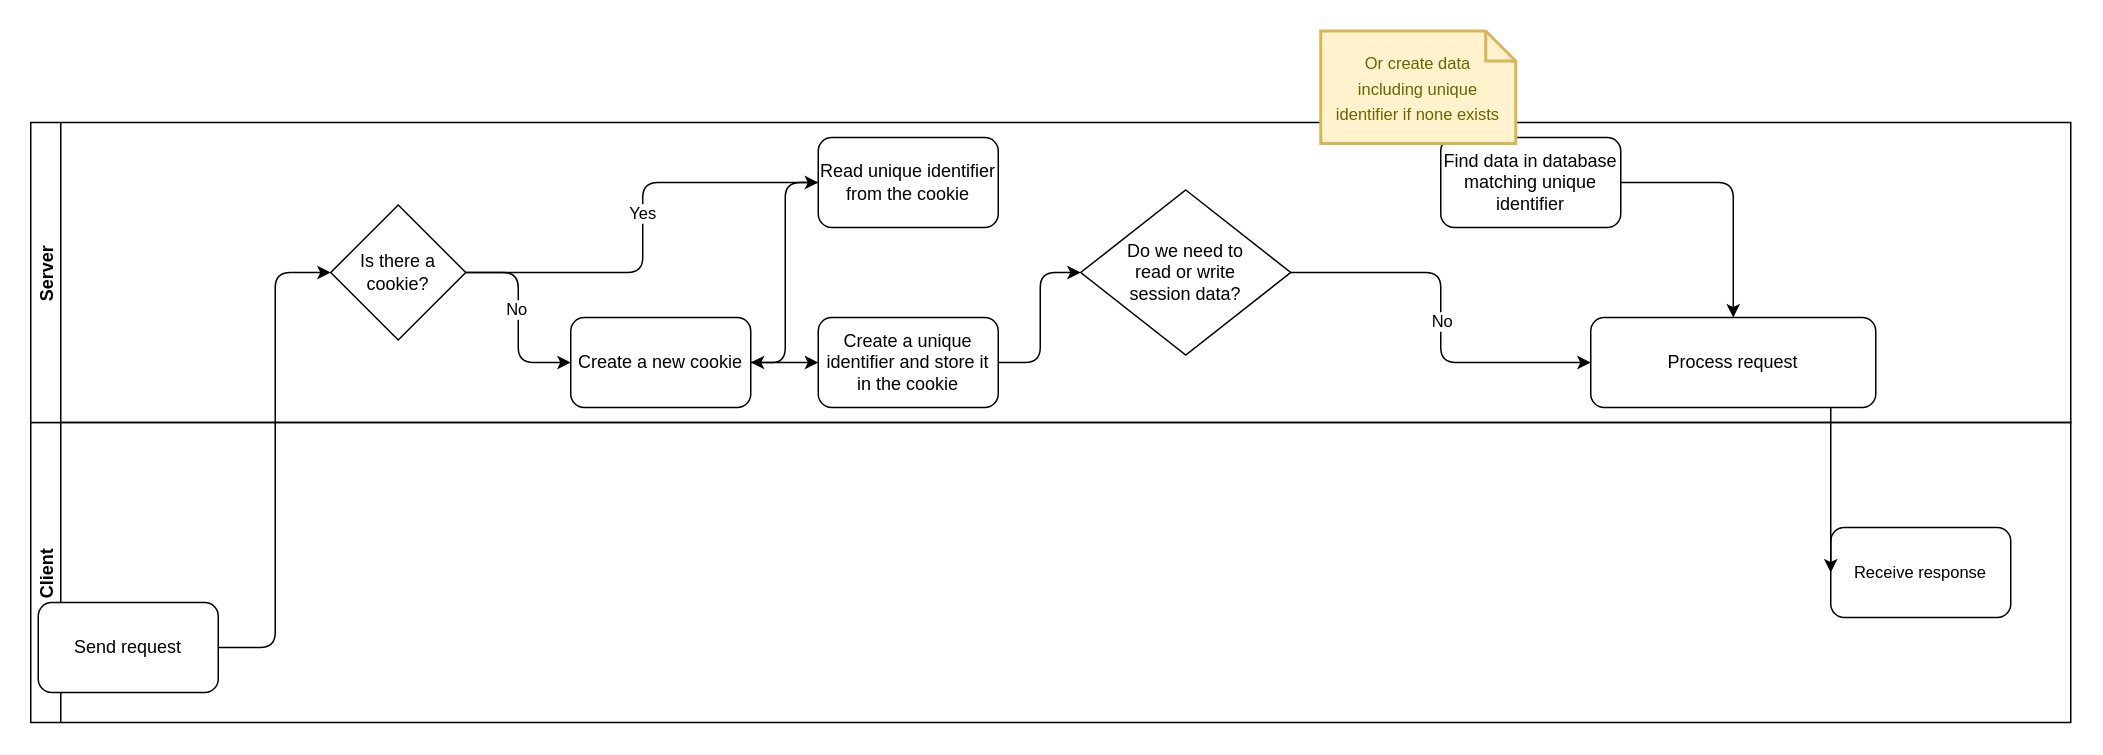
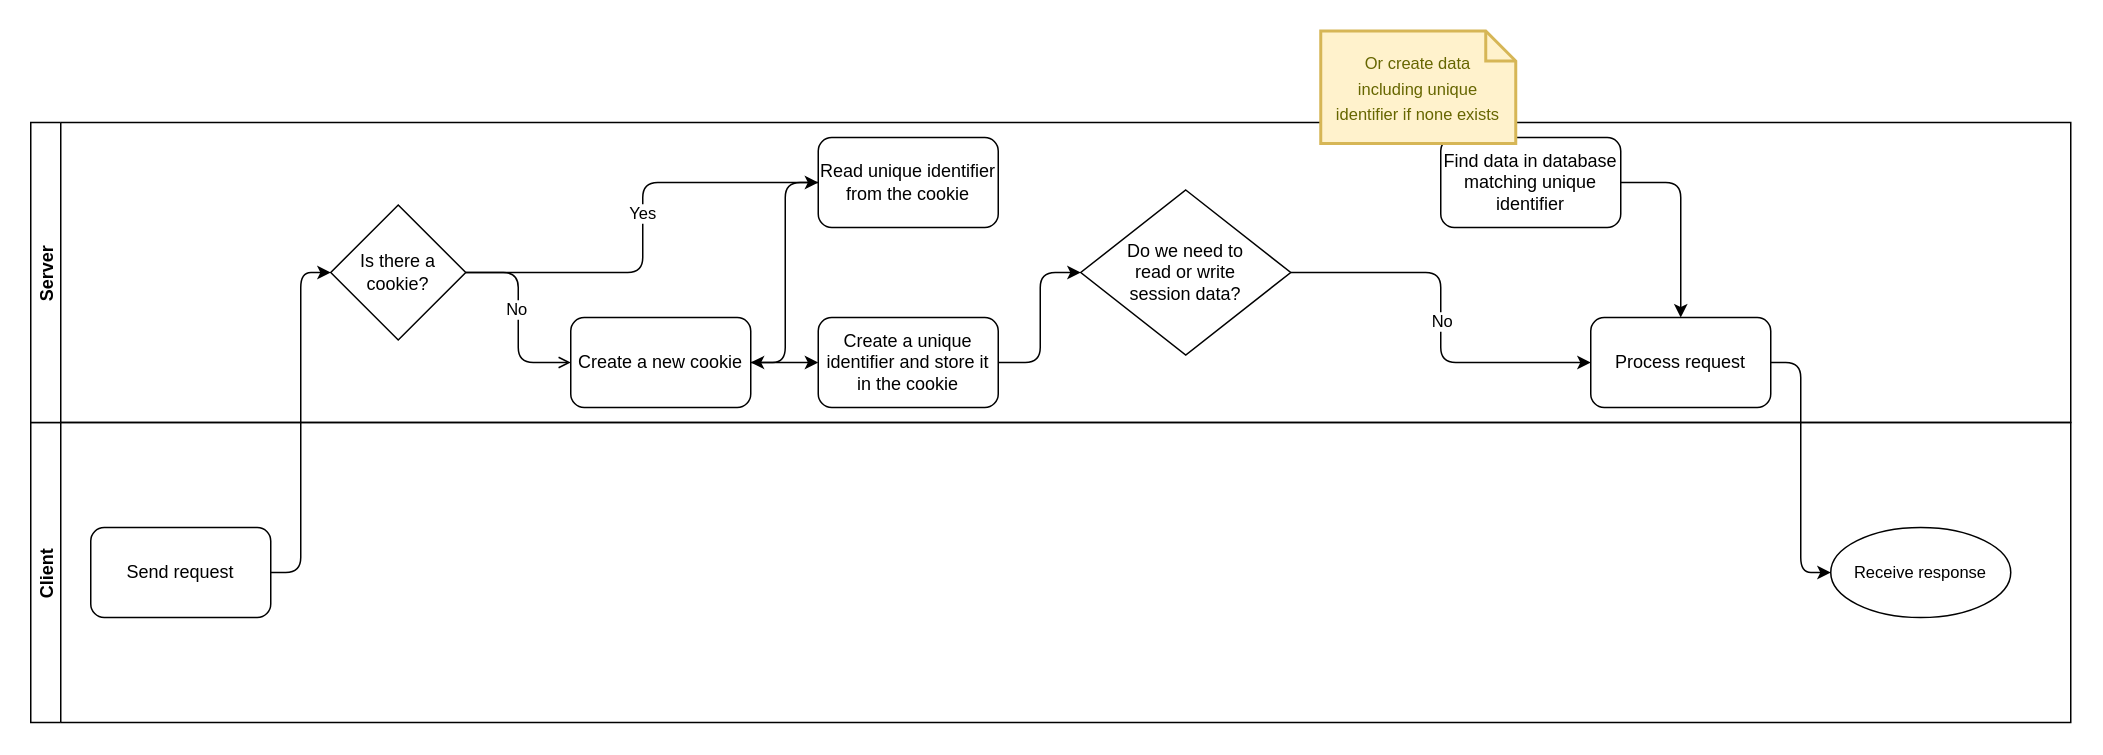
(559, 362) -> (561, 362)
(1733, 362) -> (1681, 362)
(1921, 572) -> (1921, 572)
(128, 647) -> (181, 572)
